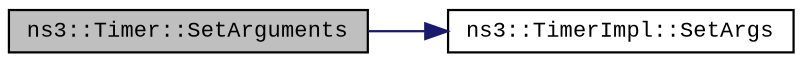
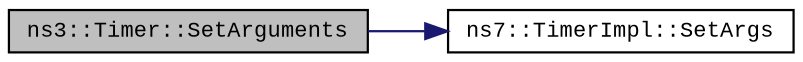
(621, 31) -> (621, 31)
